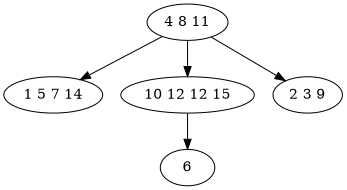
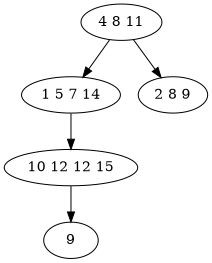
(188, 54) -> (71, 126)
(308, 95) -> (173, 95)
(188, 168) -> (71, 240)
